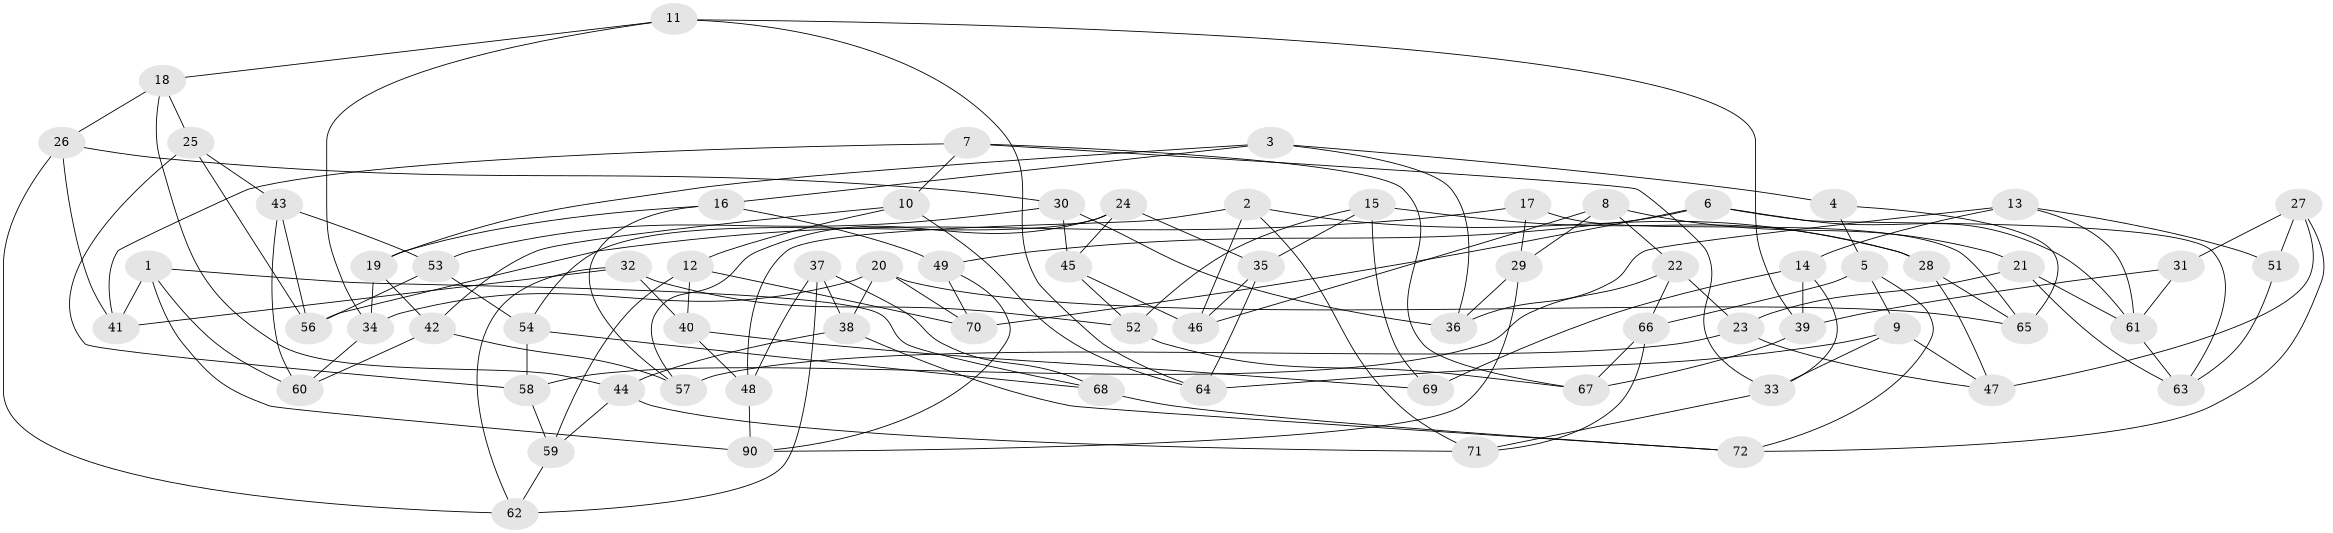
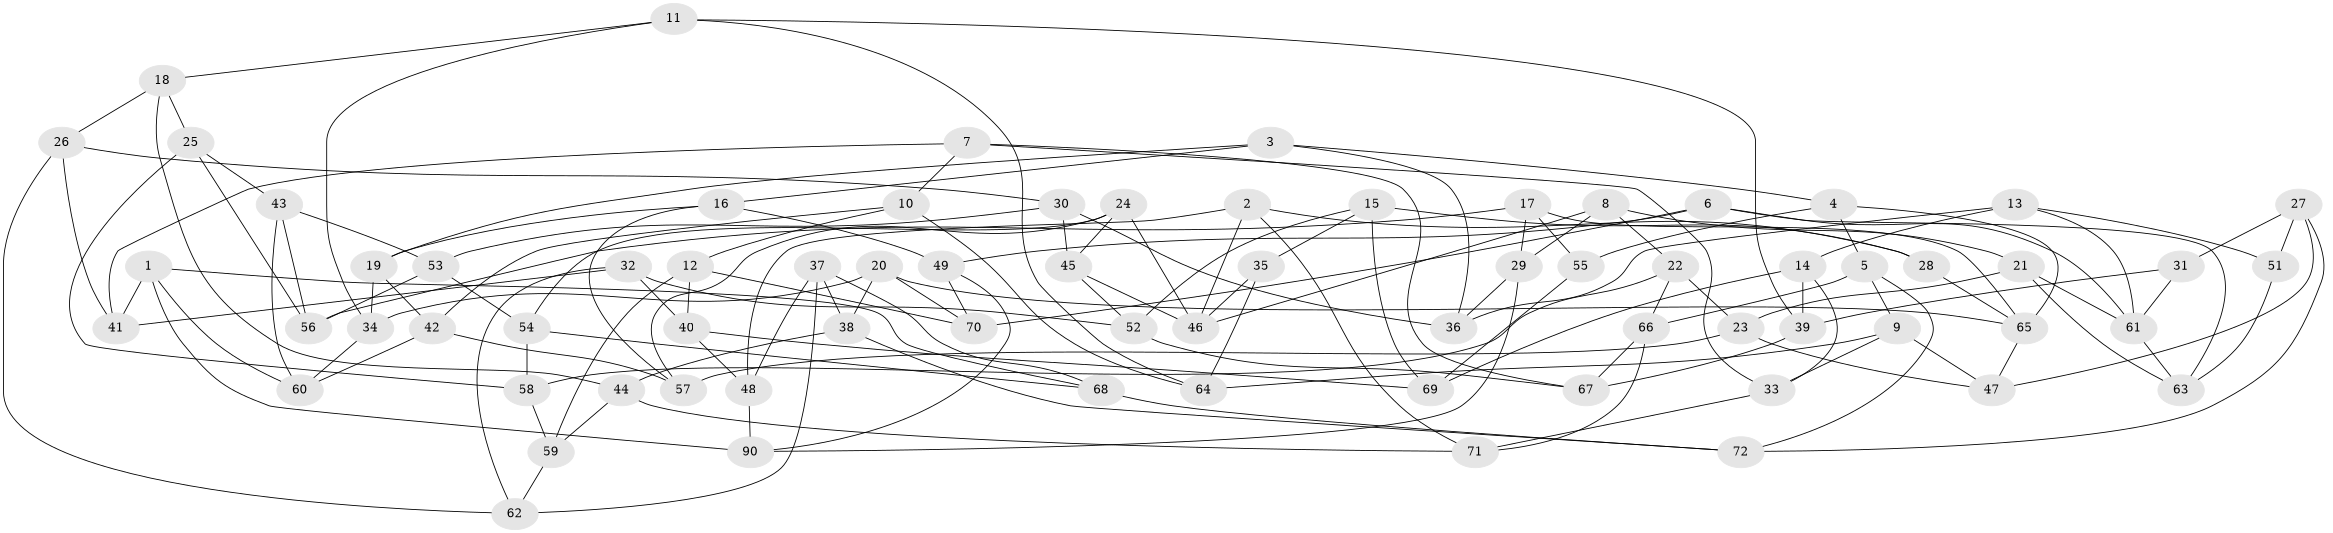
(1215, 245) -> (1160, 266)
none -> (1581, 267)
(1964, 327) -> (2008, 359)
